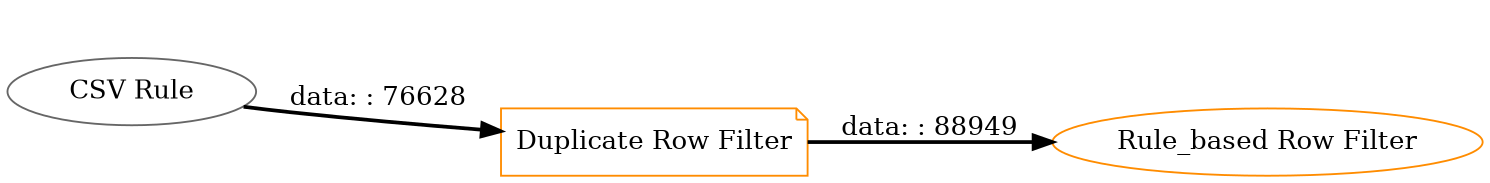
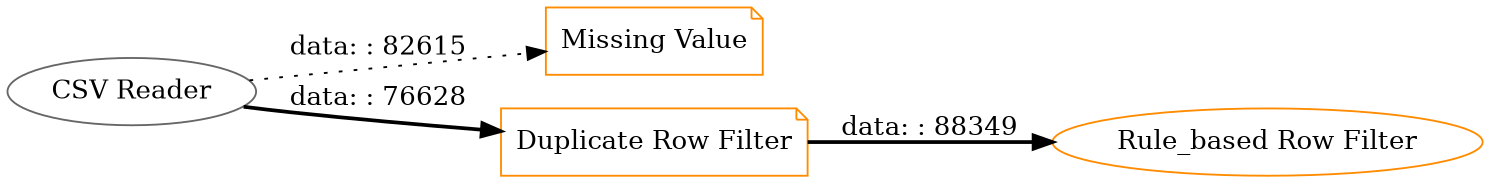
none -> (654, 41)
(132, 92) -> (132, 92)
(930, 128) -> (930, 128)
